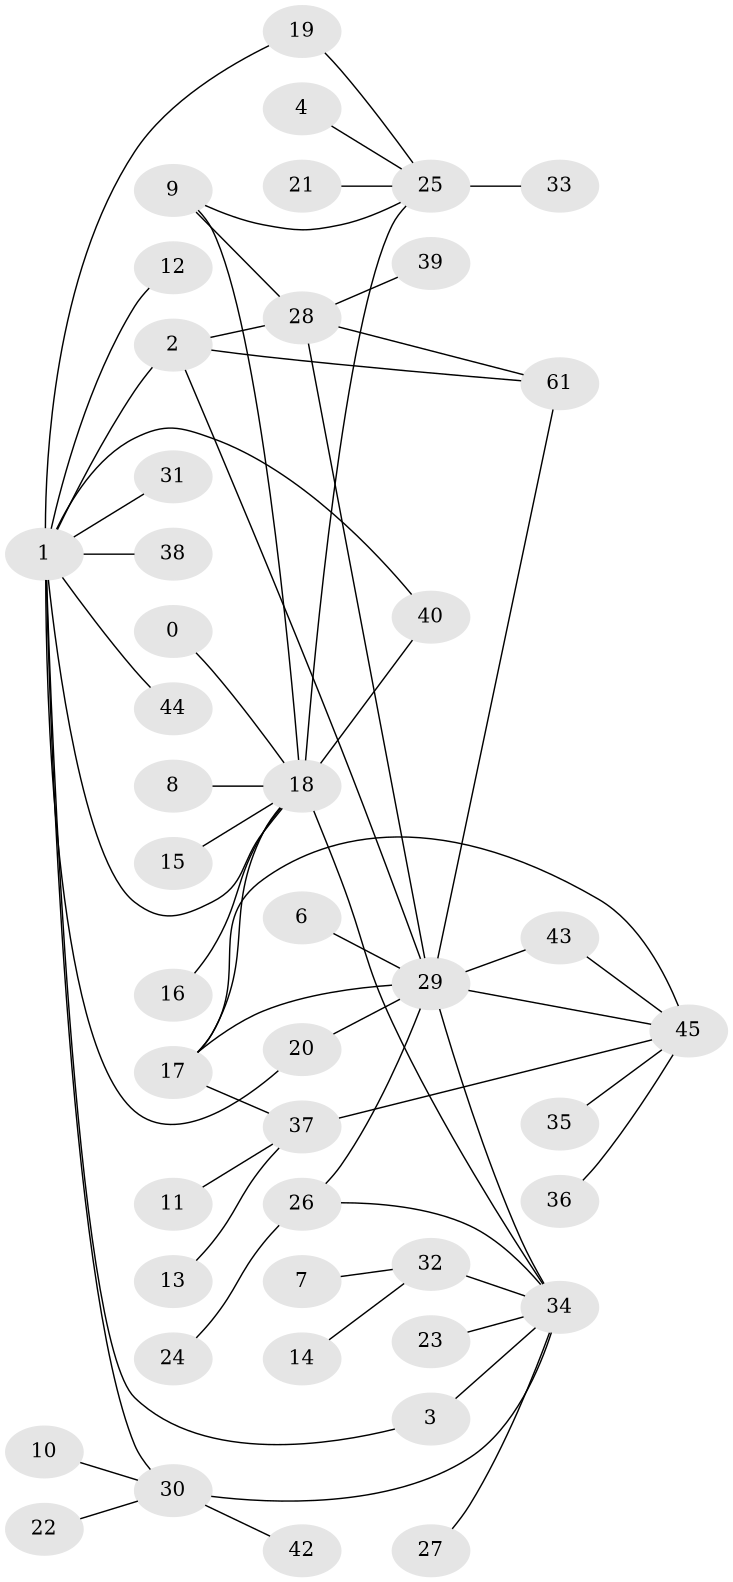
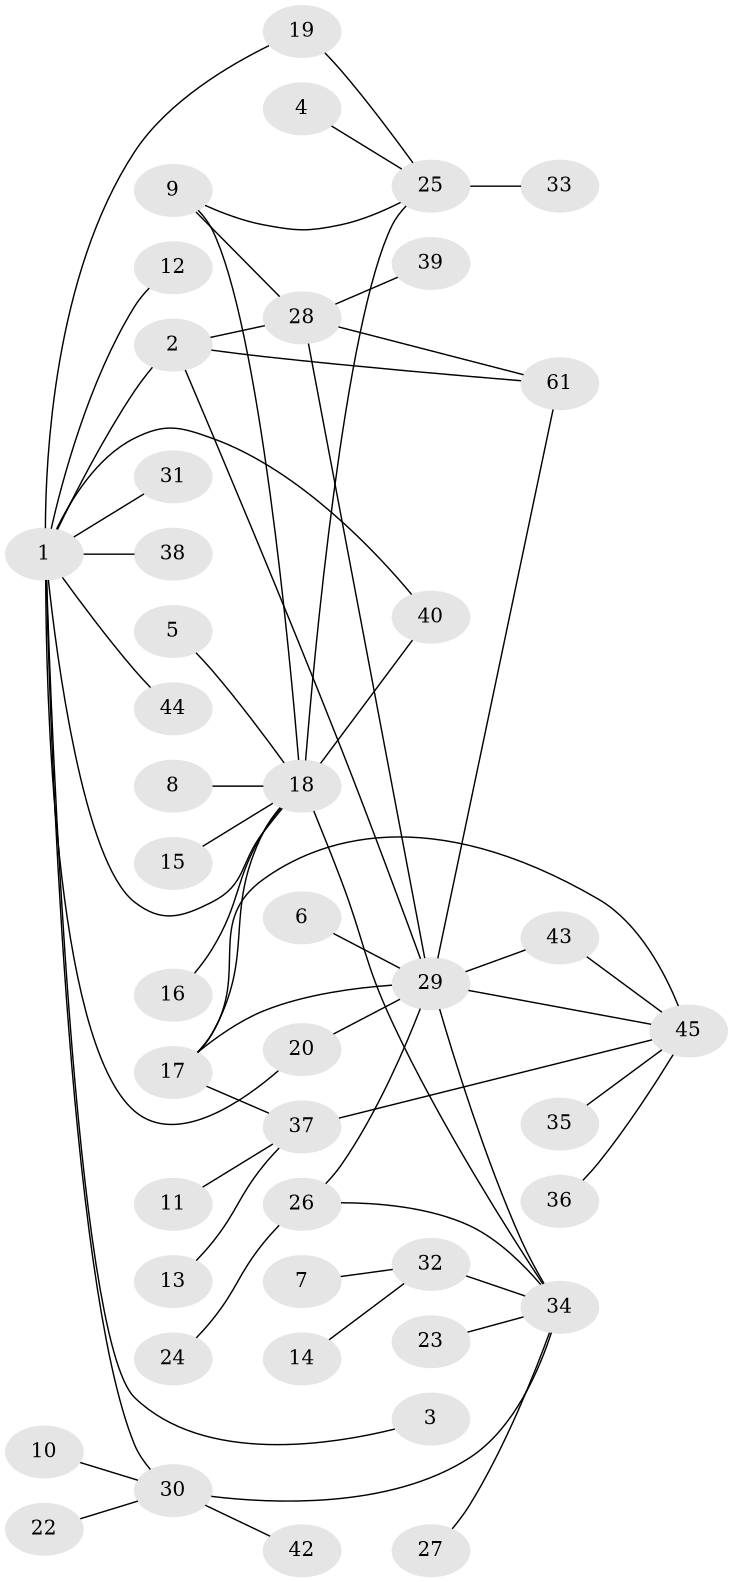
(302, 186) -> none
(173, 631) -> (173, 631)
(496, 1363) -> none
